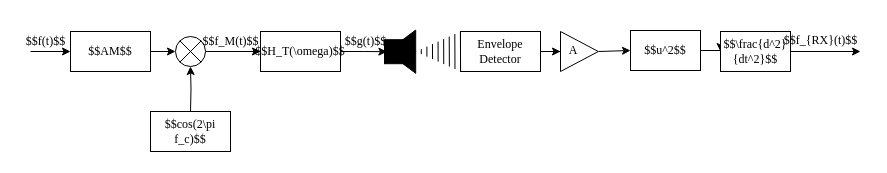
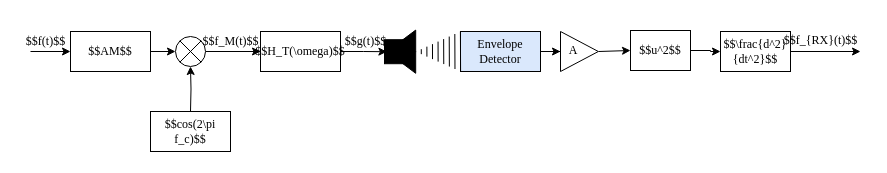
(666, 51) -> (661, 51)
(501, 52) -> (501, 52)
